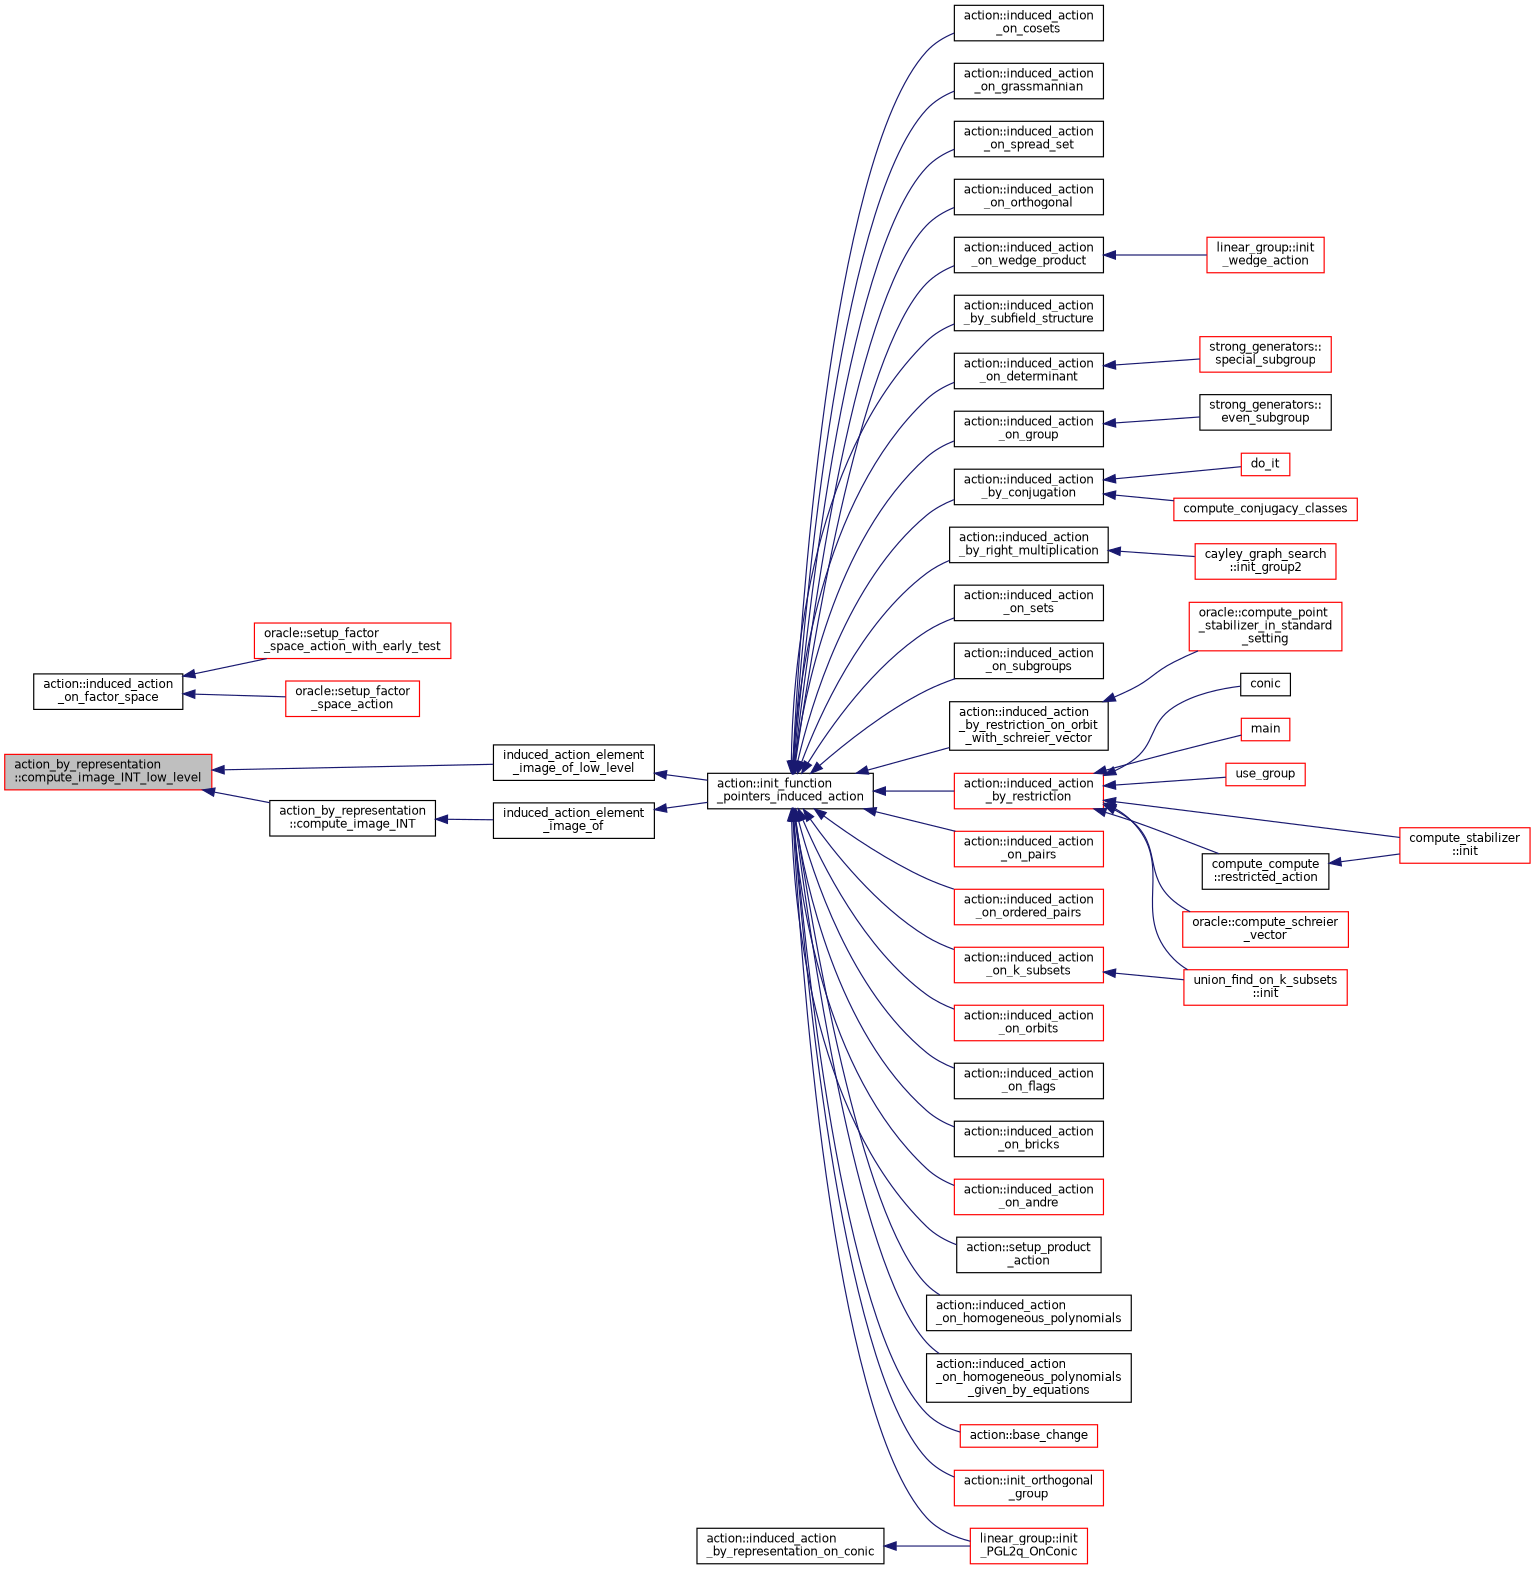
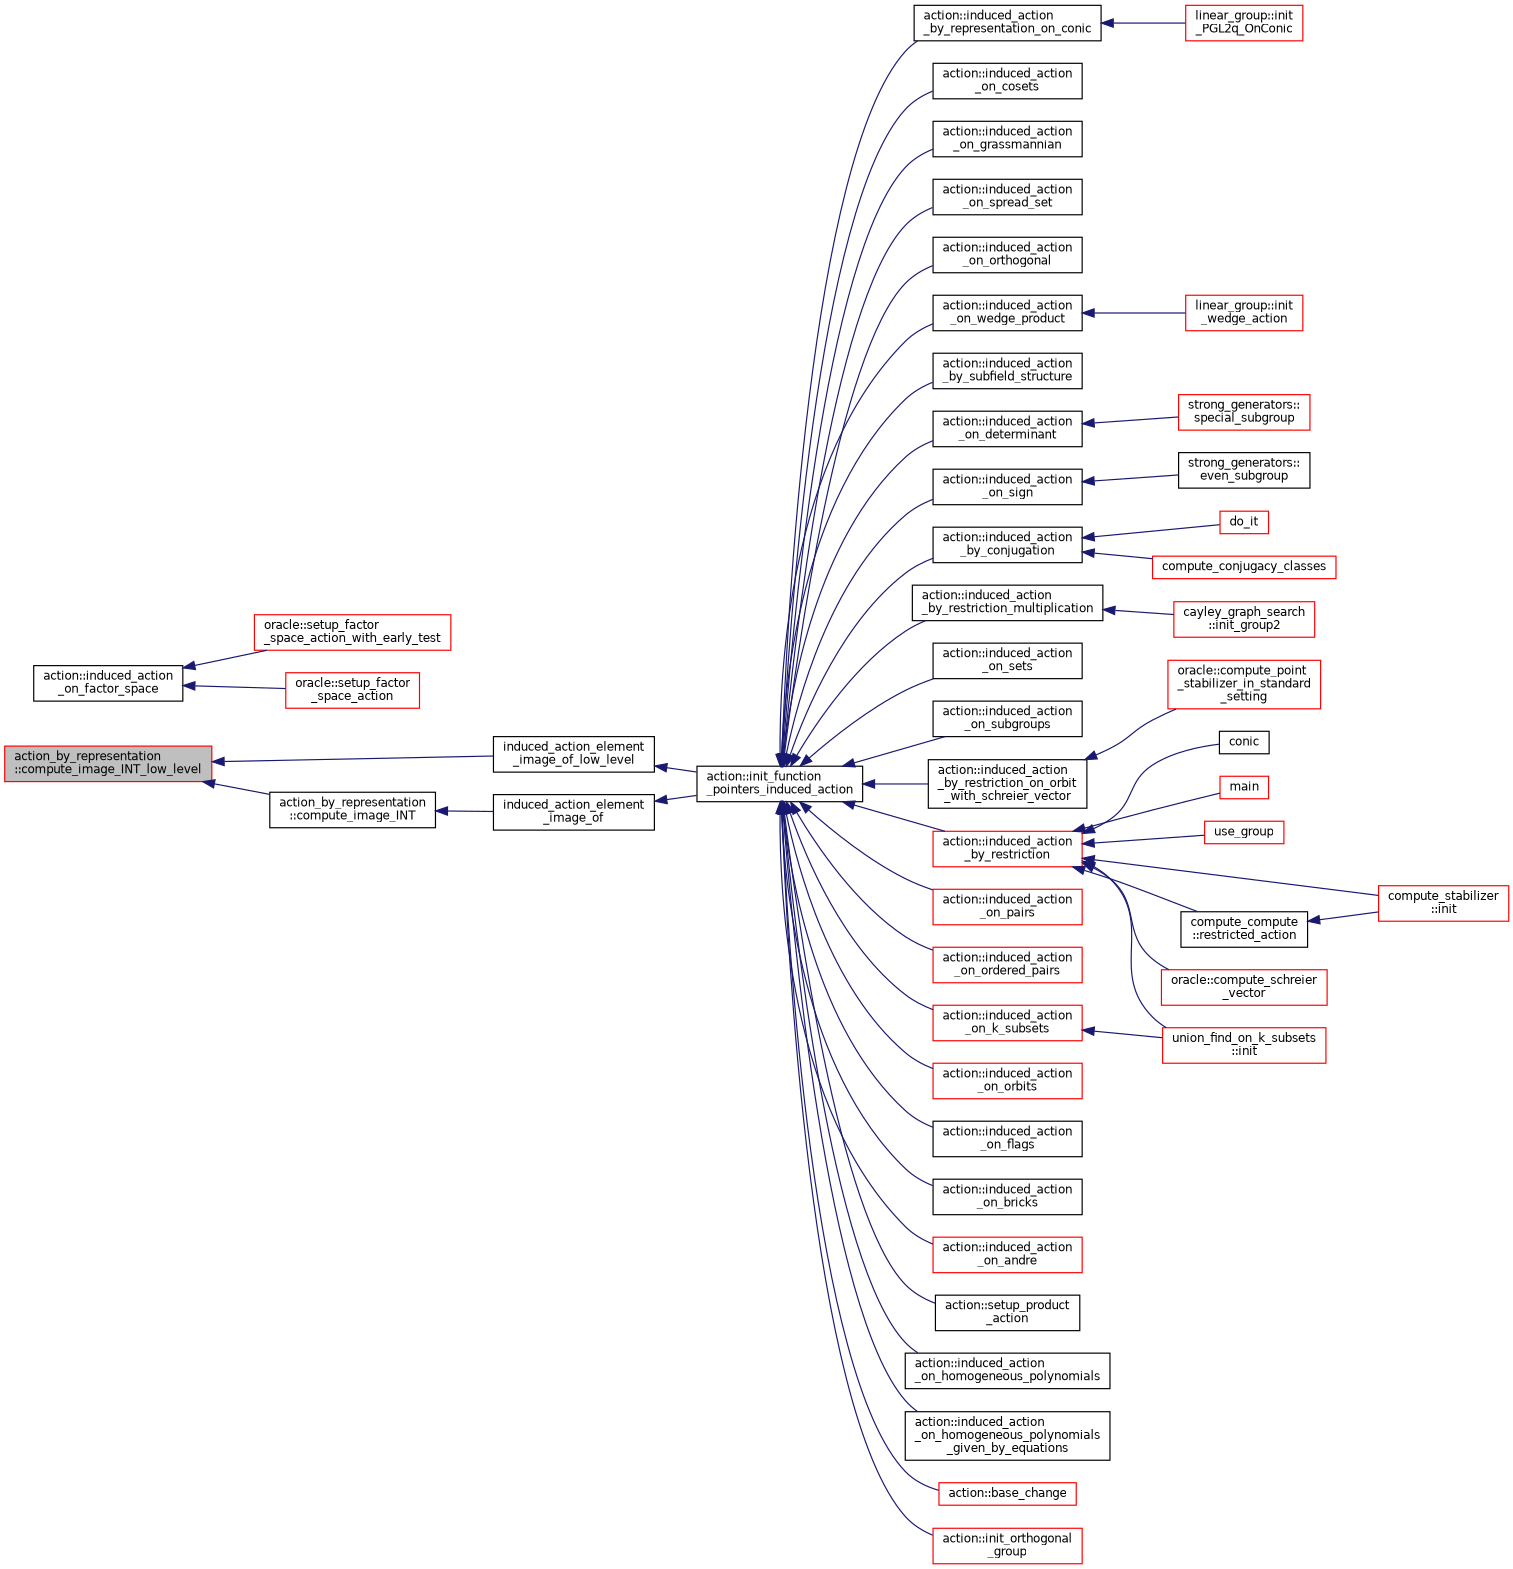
(1029, 429) -> (1008, 487)
(1029, 545) -> (1008, 603)
(831, 1202) -> (811, 387)
